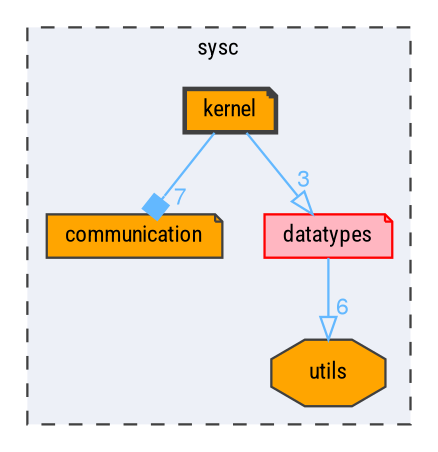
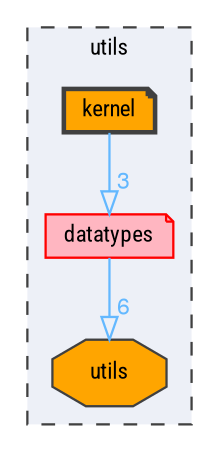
(219, 49) -> (109, 49)
(135, 236) -> none
